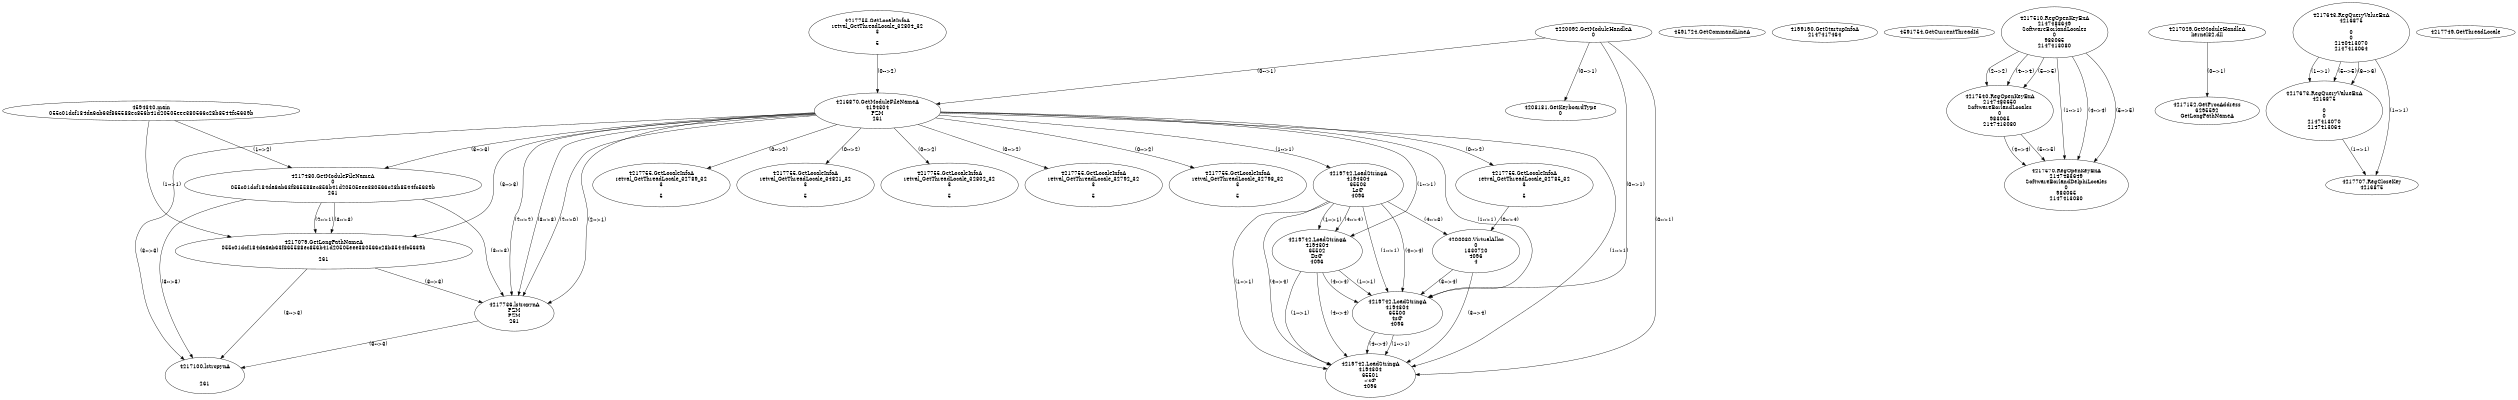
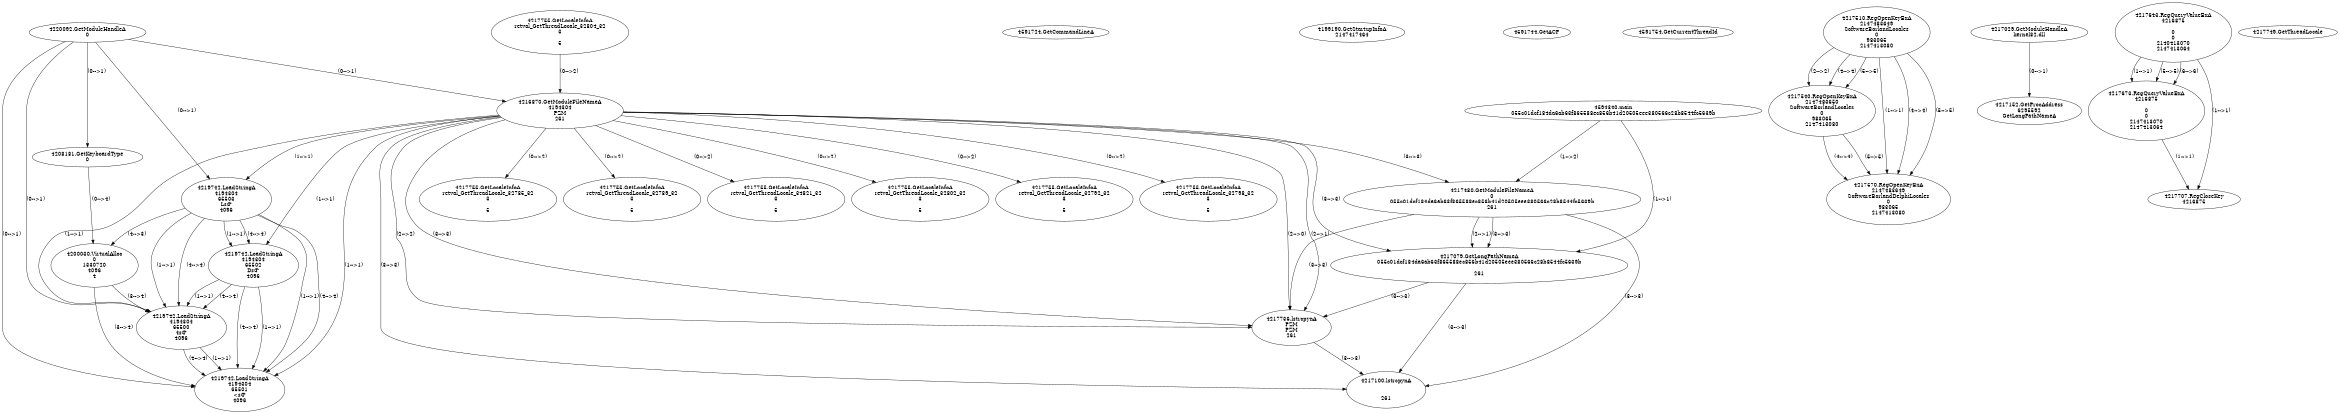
none -> (1537, 32)
none -> (151, 109)
(1501, 217) -> (91, 204)
